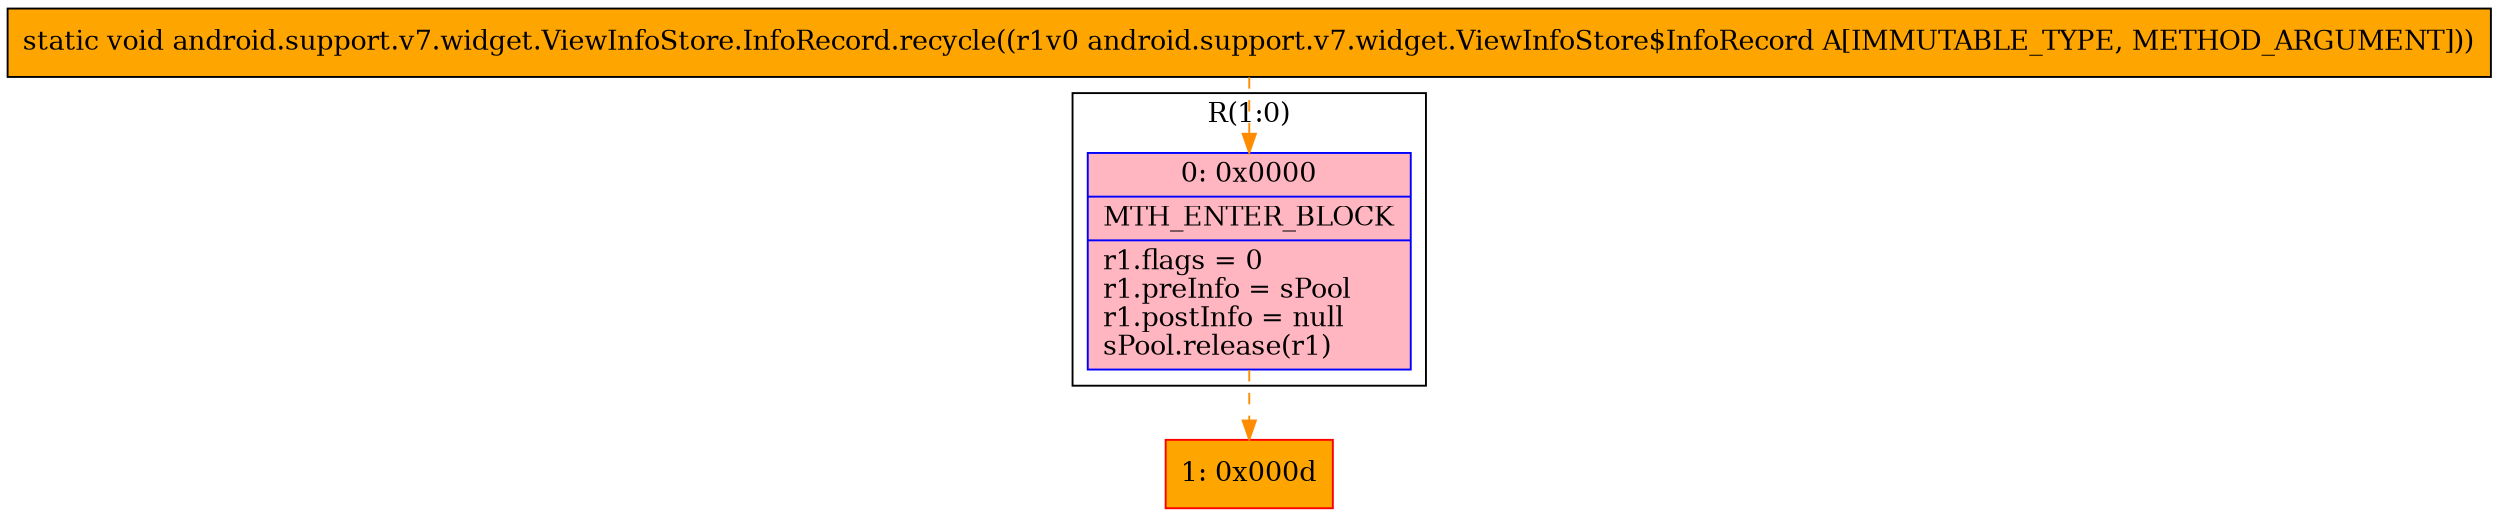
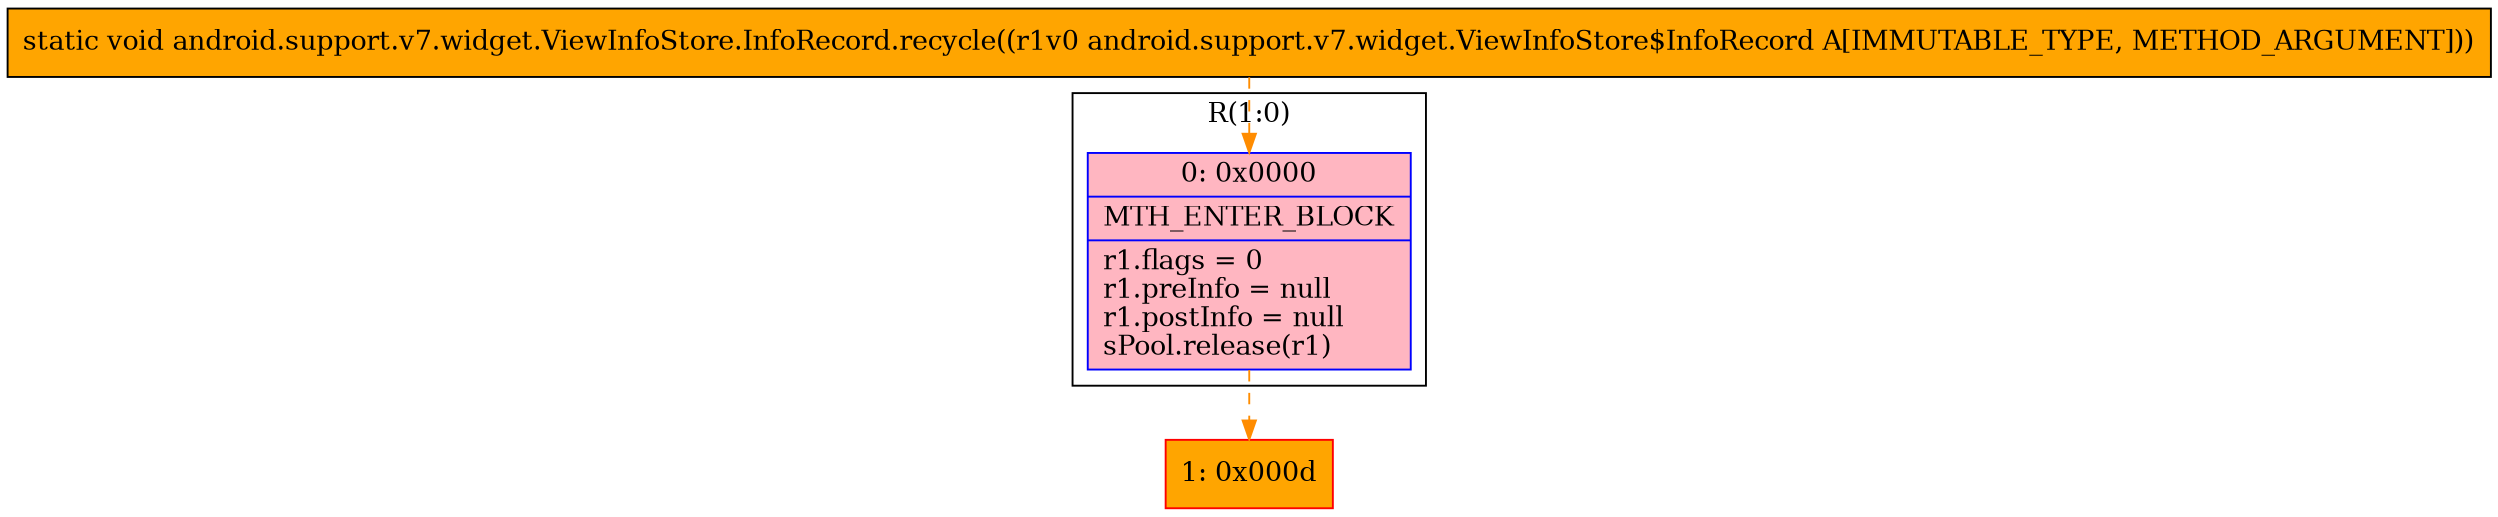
(1227, 290) -> (1218, 290)
